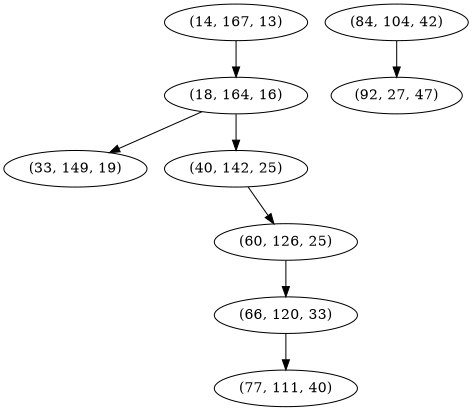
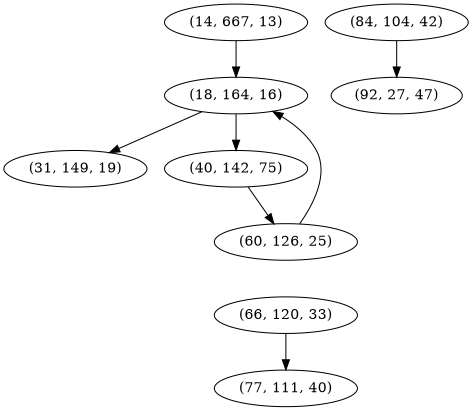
(236, 22) -> (236, 22)
(75, 169) -> (75, 169)
(236, 169) -> (236, 169)
(286, 274) -> (320, 165)
